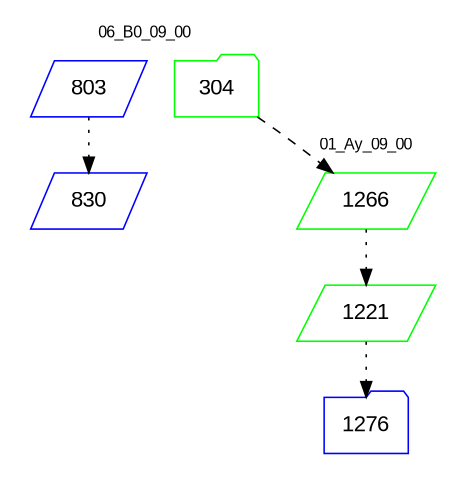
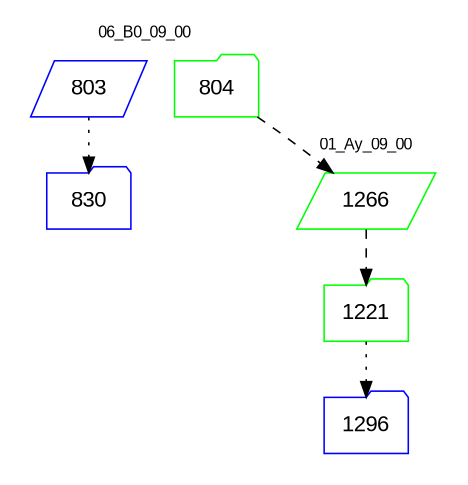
(217, 89) -> (217, 89)
(89, 201) -> (89, 201)
(366, 249) -> (366, 249)
(366, 313) -> (366, 313)
(366, 425) -> (366, 425)
